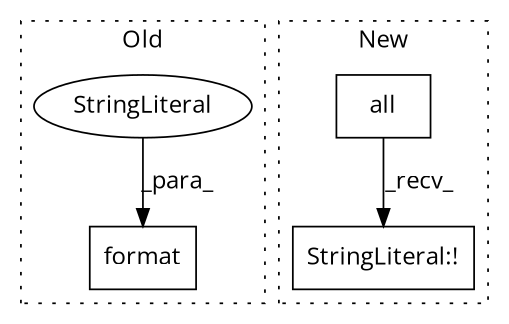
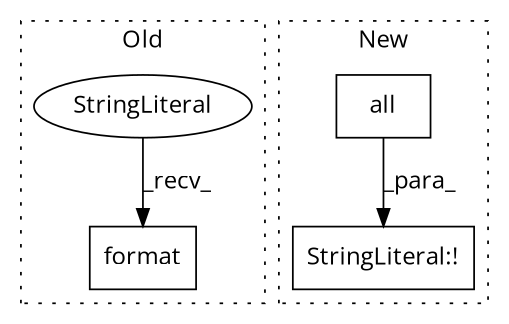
(178, 182) -> (178, 182)
(420, 182) -> (420, 182)
